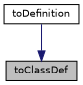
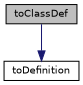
(42, 37) -> (42, 37)
